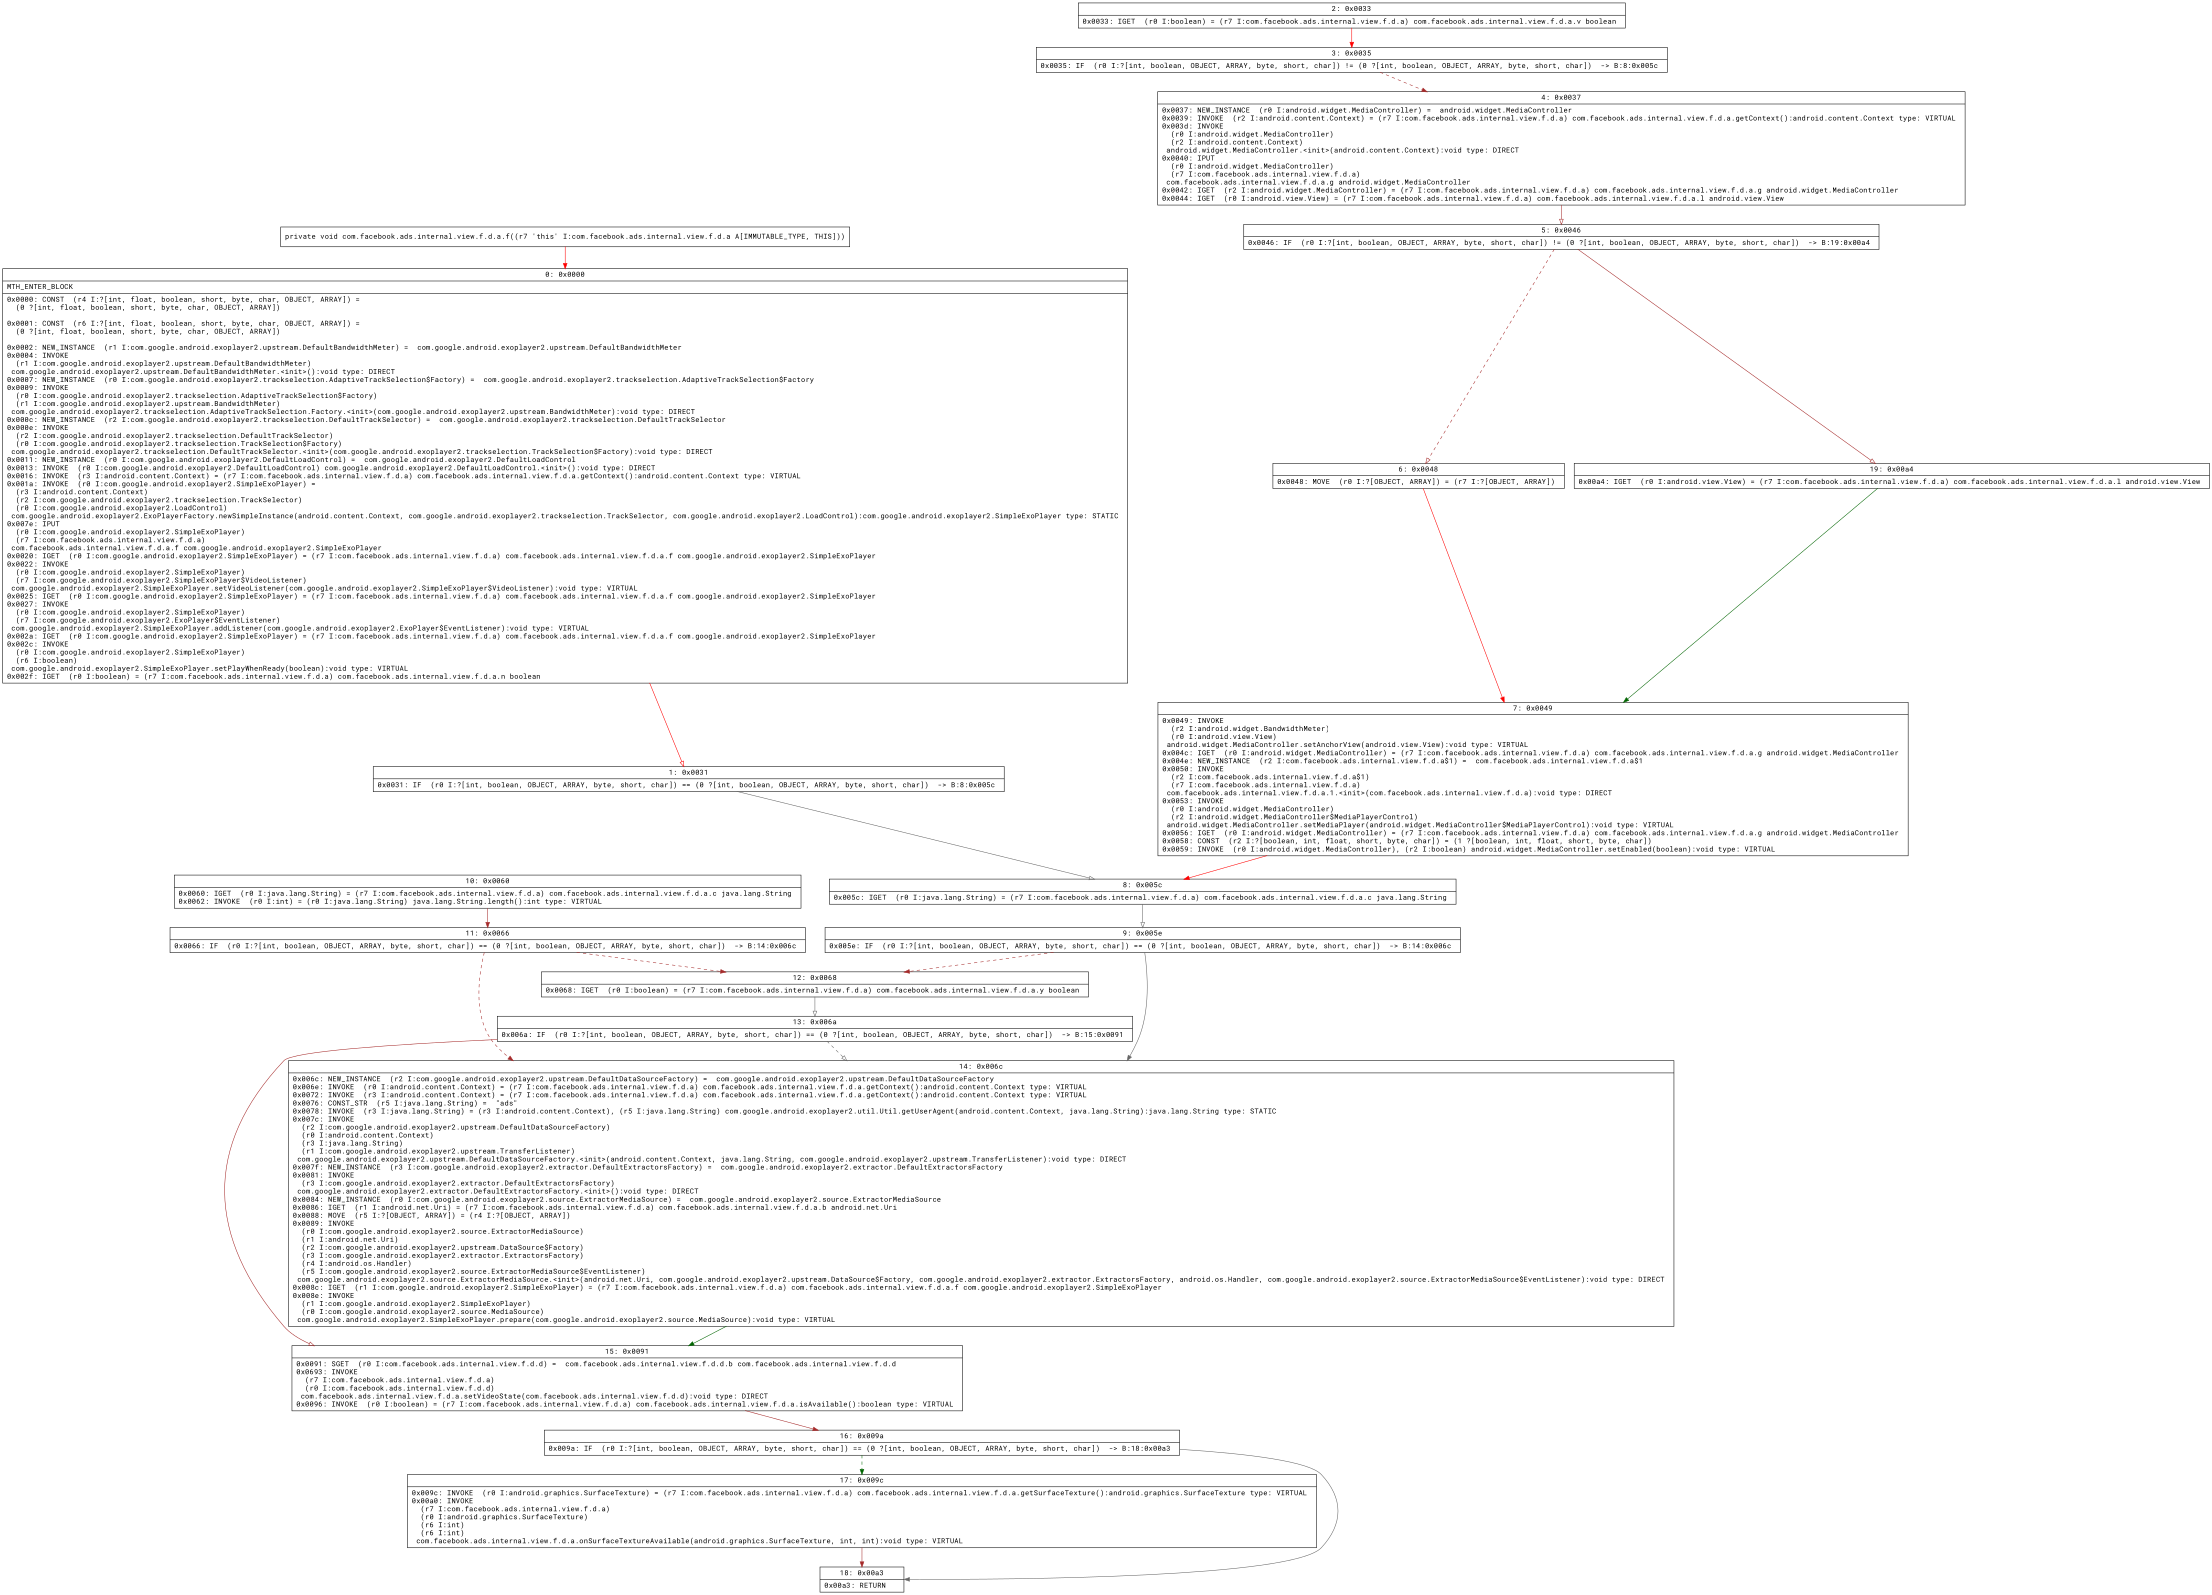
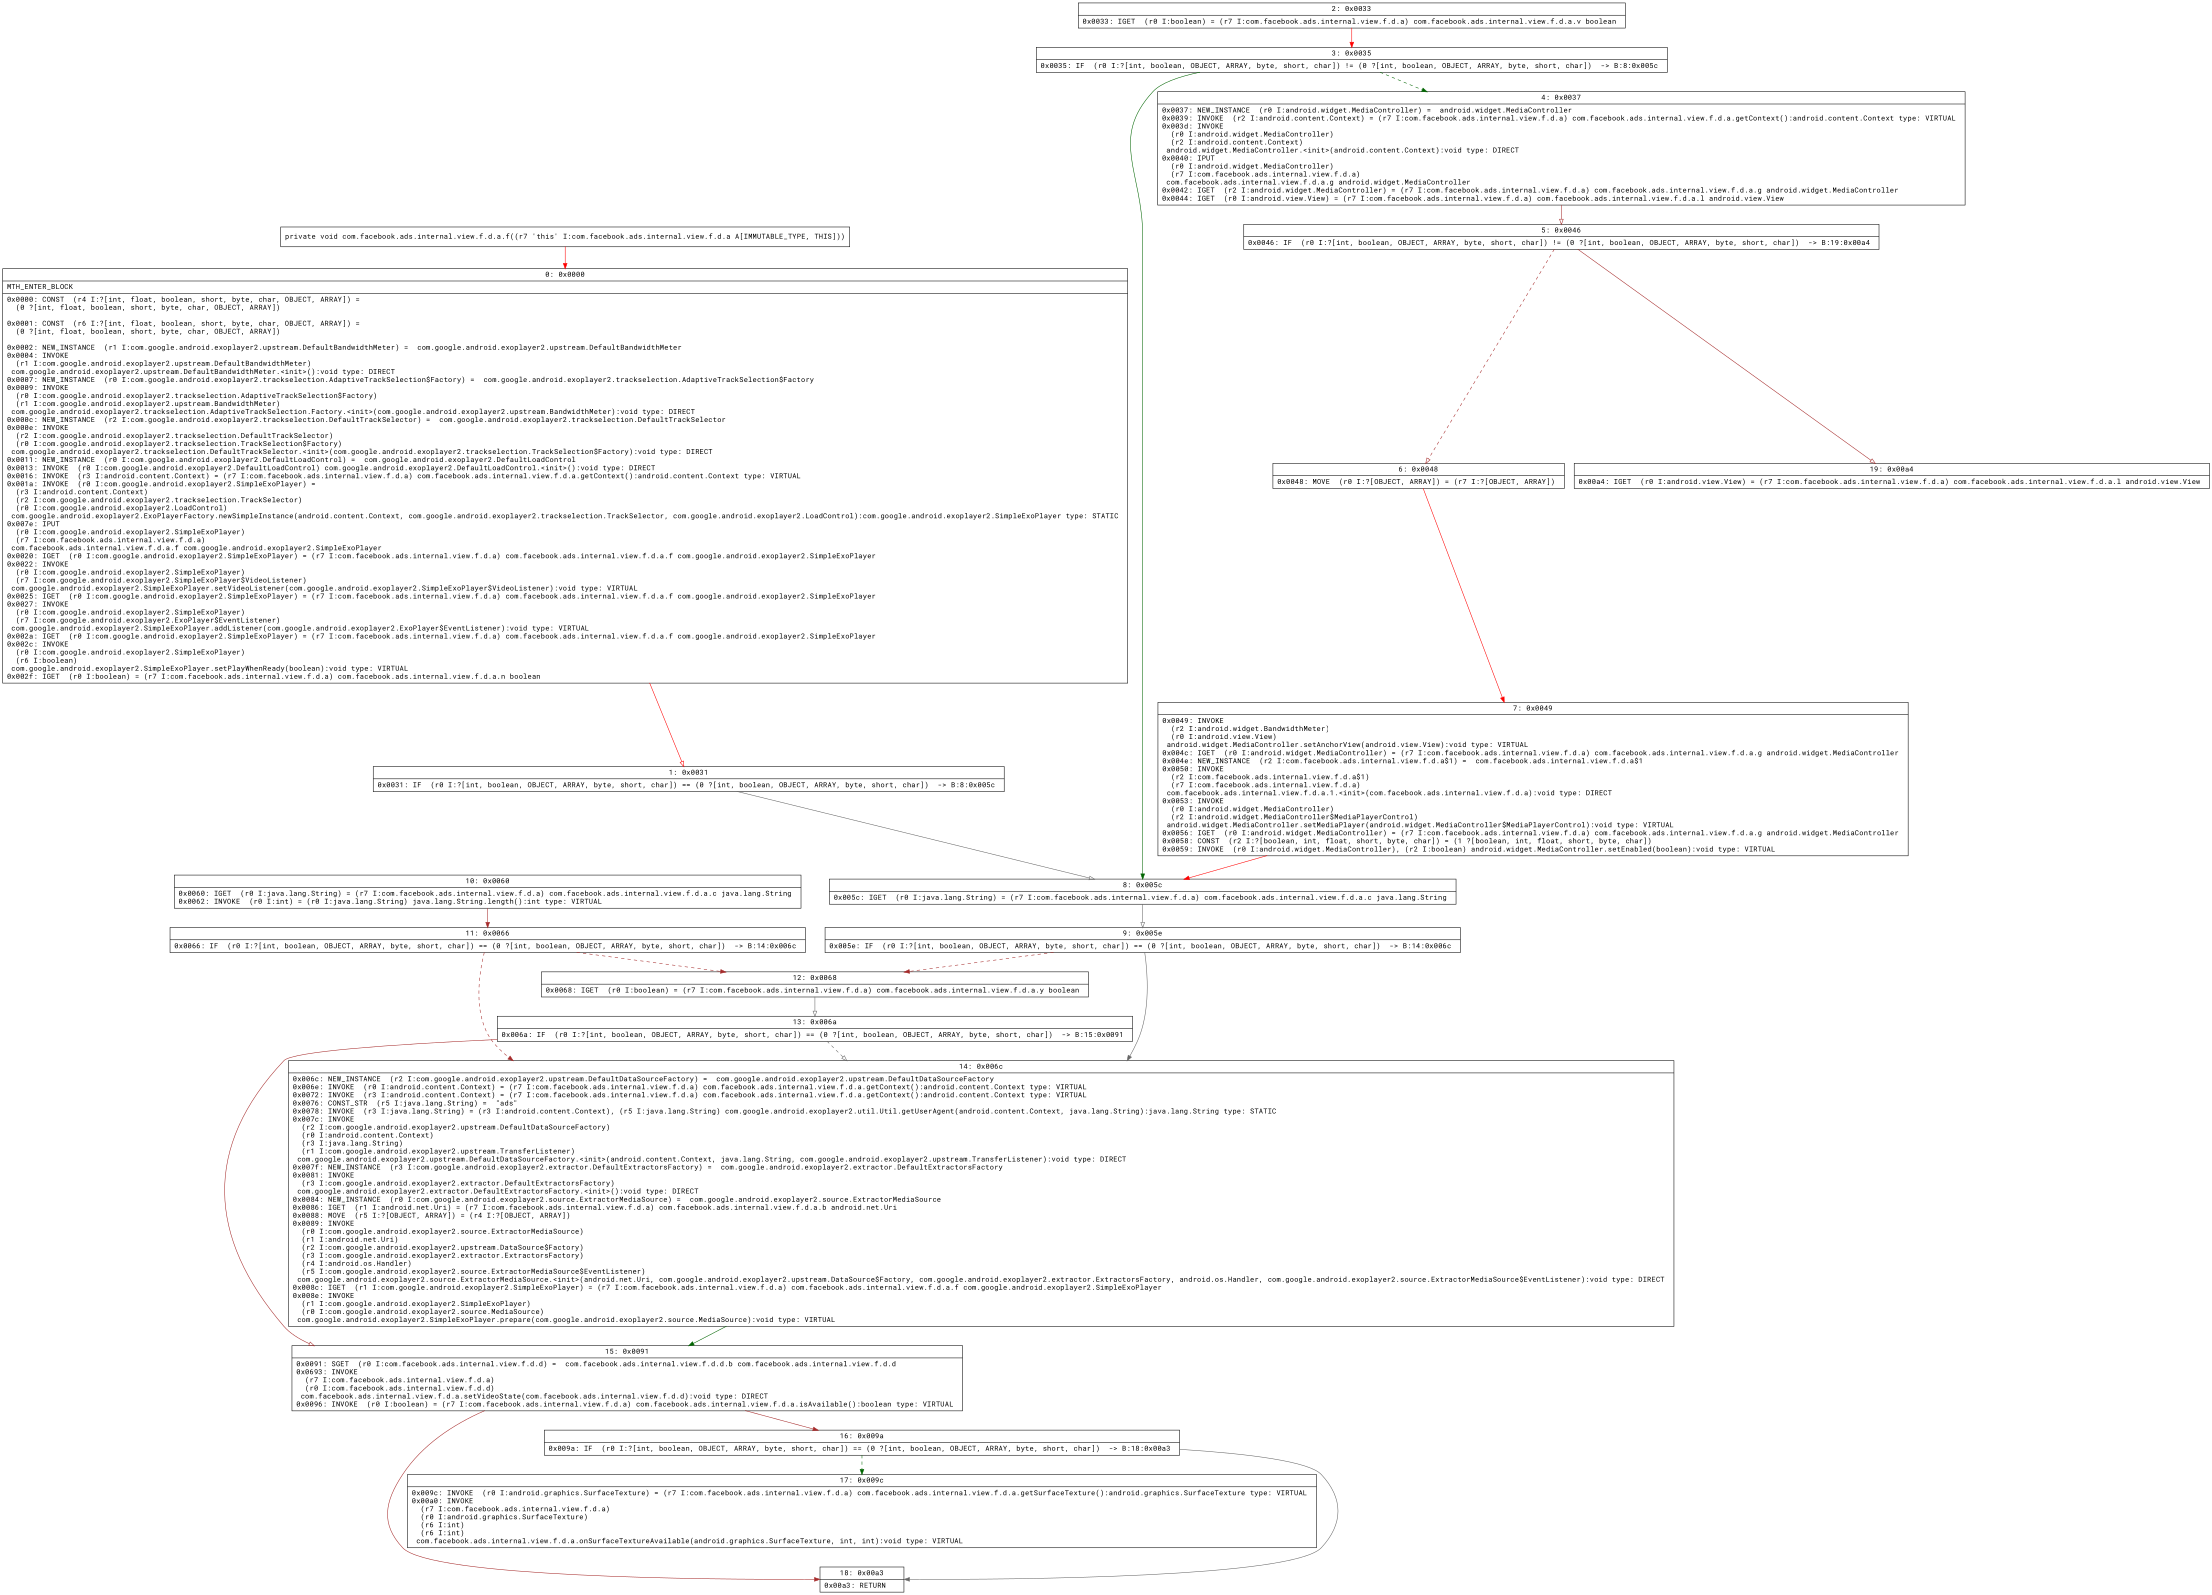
(1401, 81) -> (1401, 81)
none -> (1143, 453)
(1753, 594) -> none
(862, 1555) -> (514, 1571)
